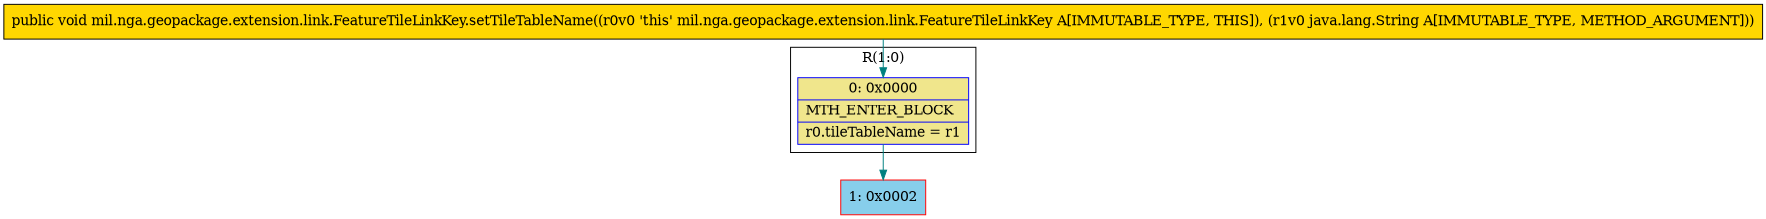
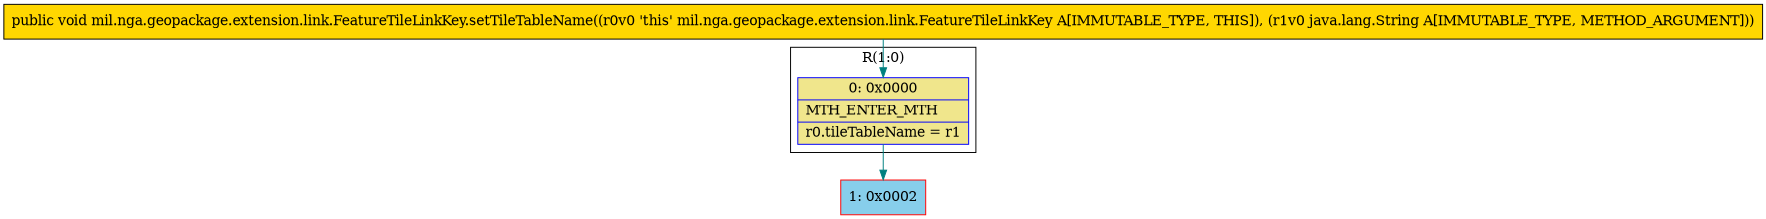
(880, 111) -> (872, 111)
